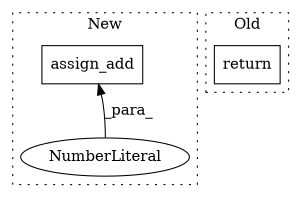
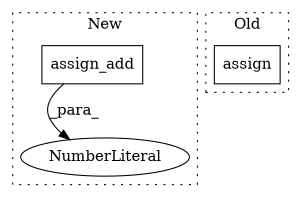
(247, 65) -> (247, 65)
(104, 116) -> (48, 108)
